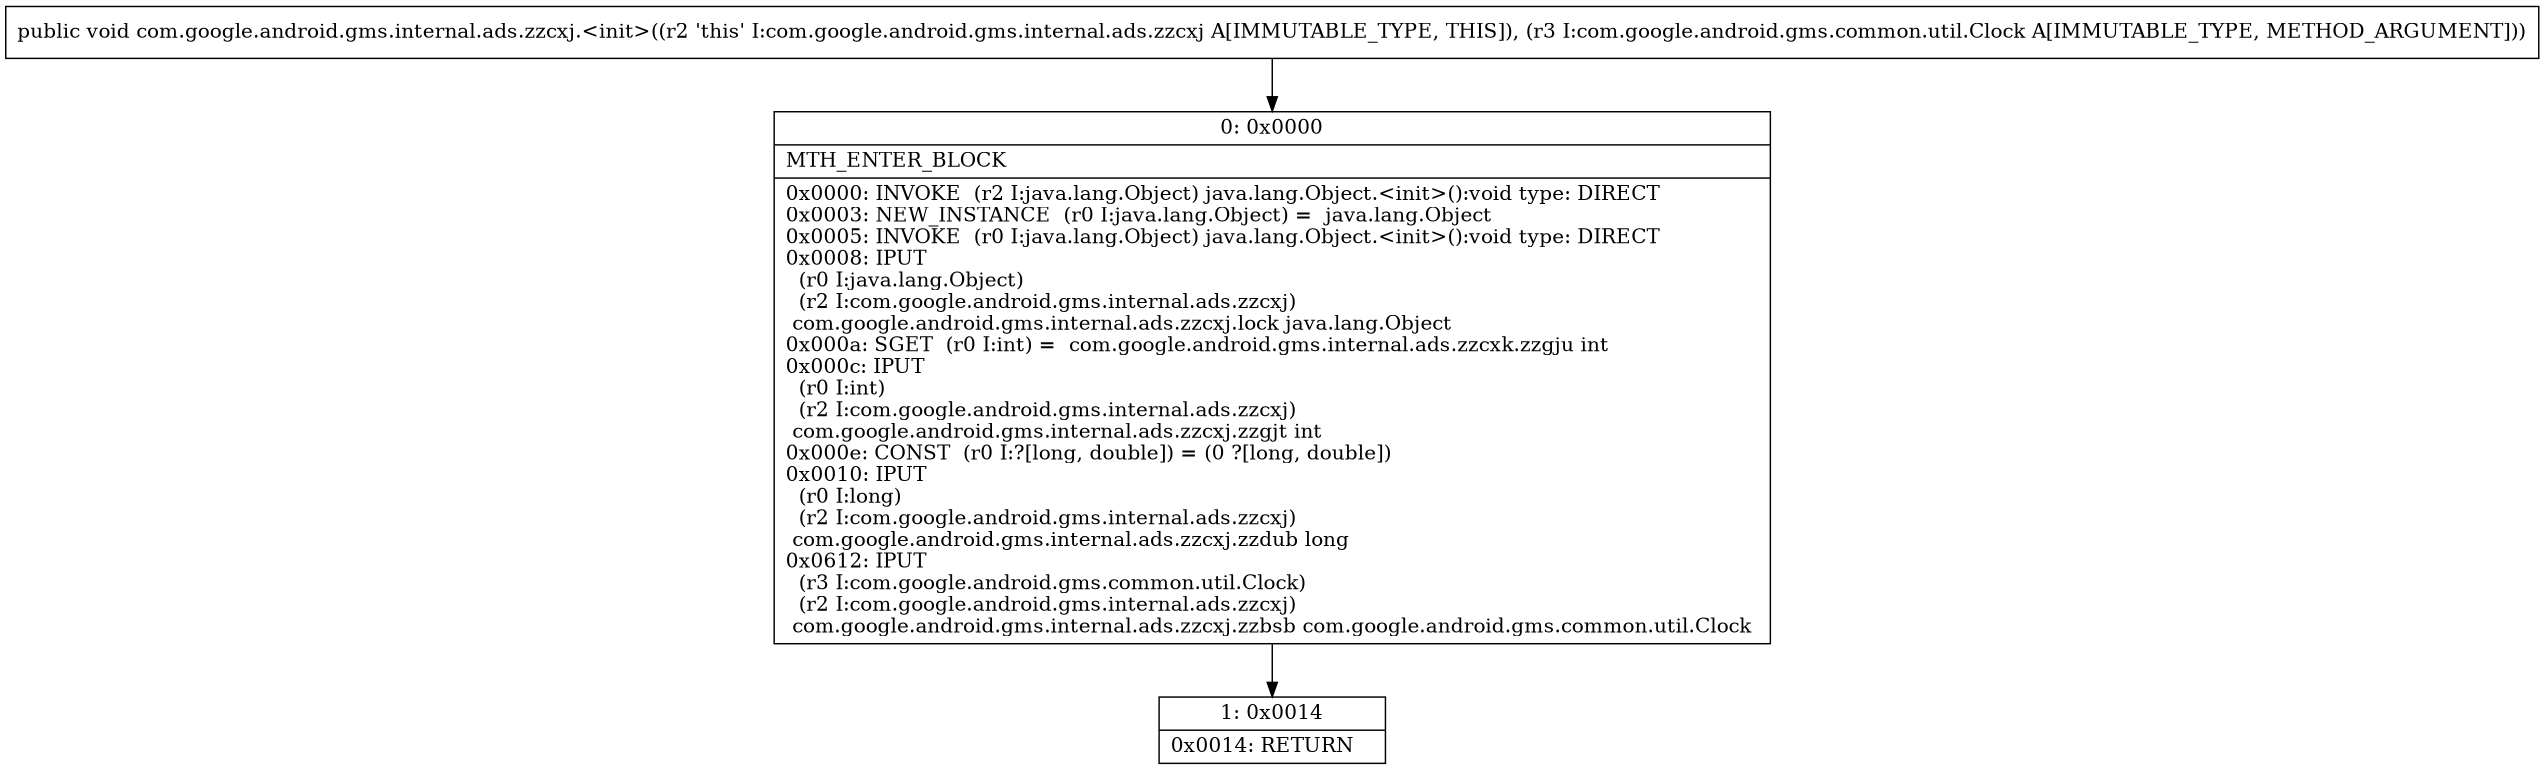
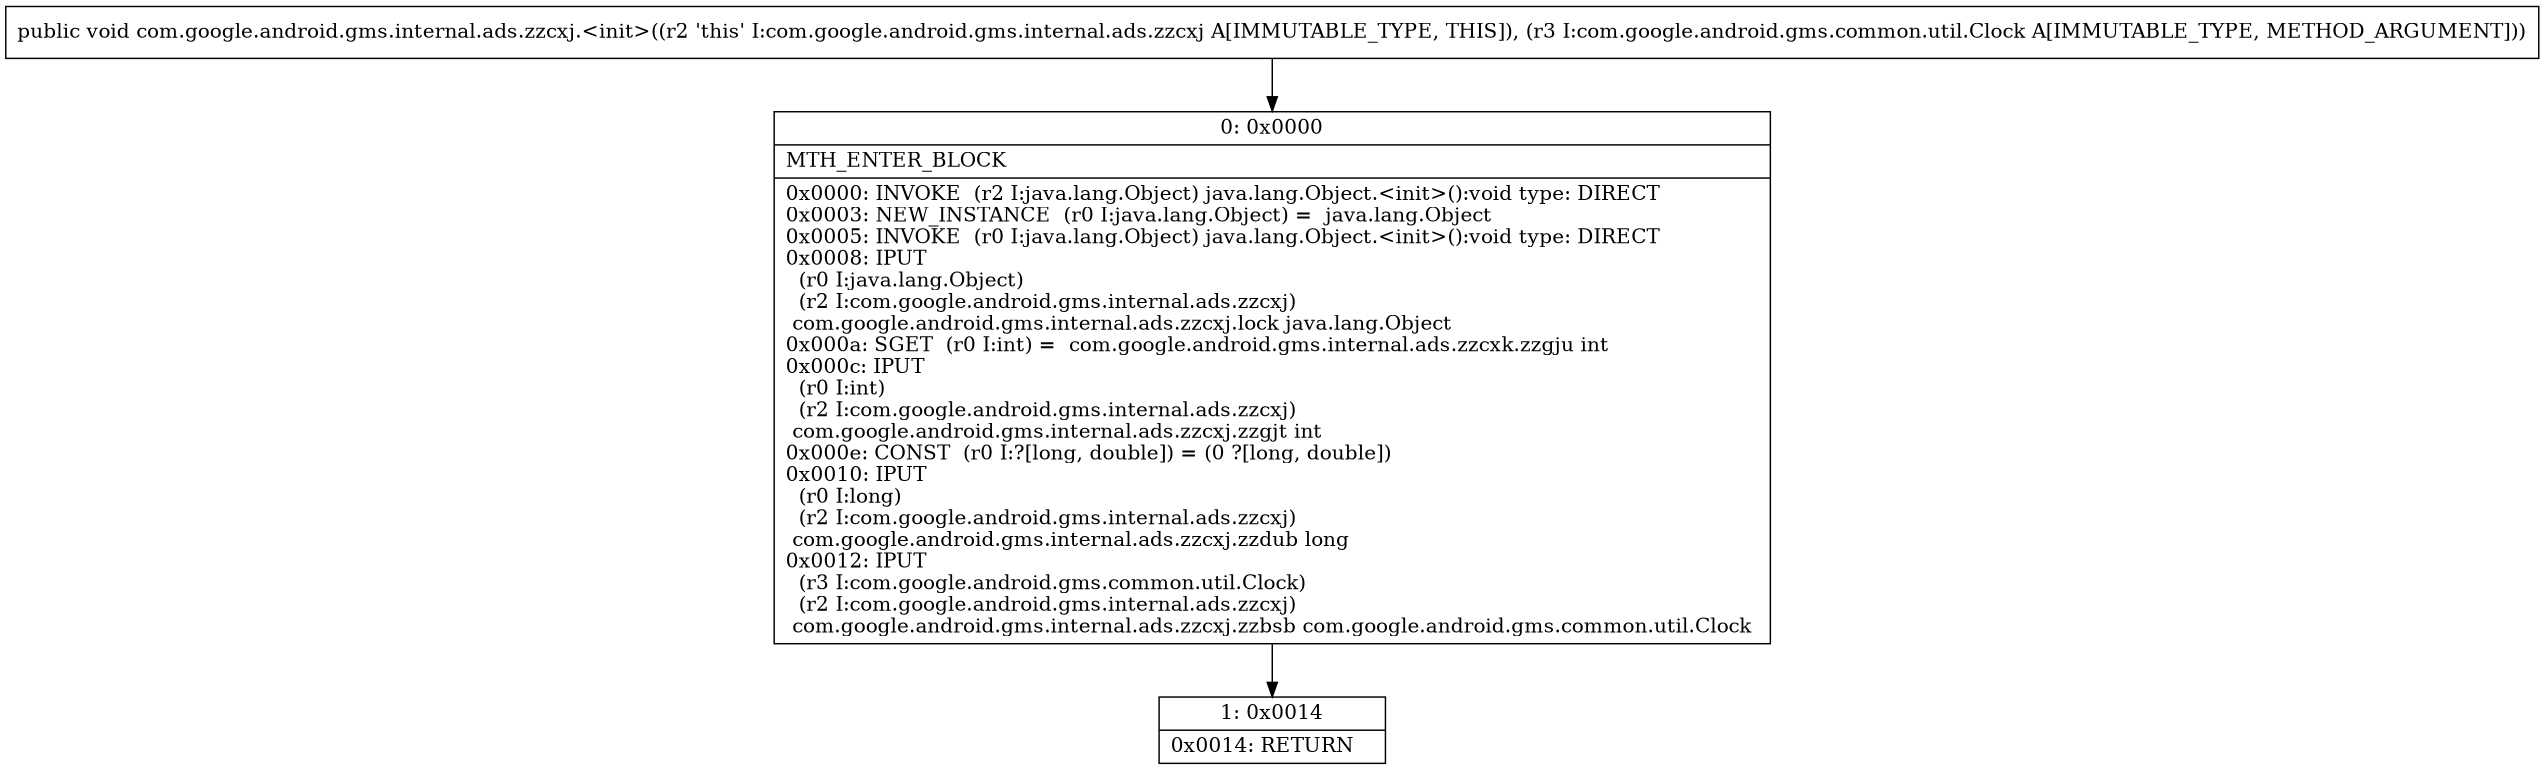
(863, 562) -> (863, 562)
